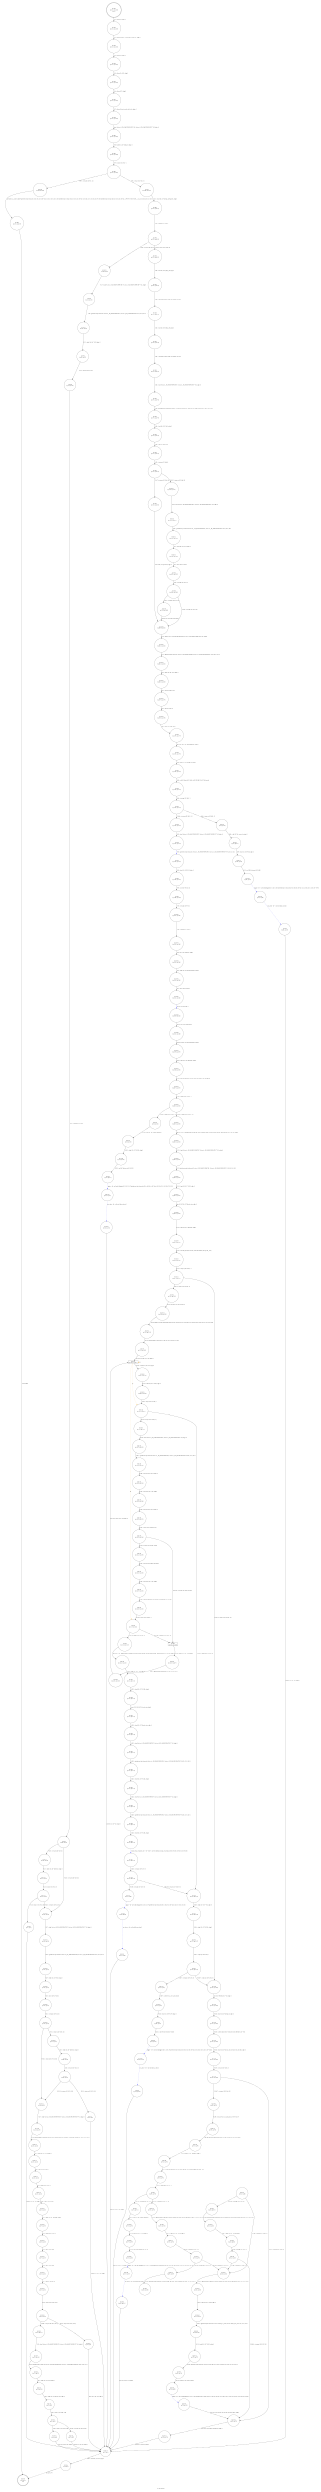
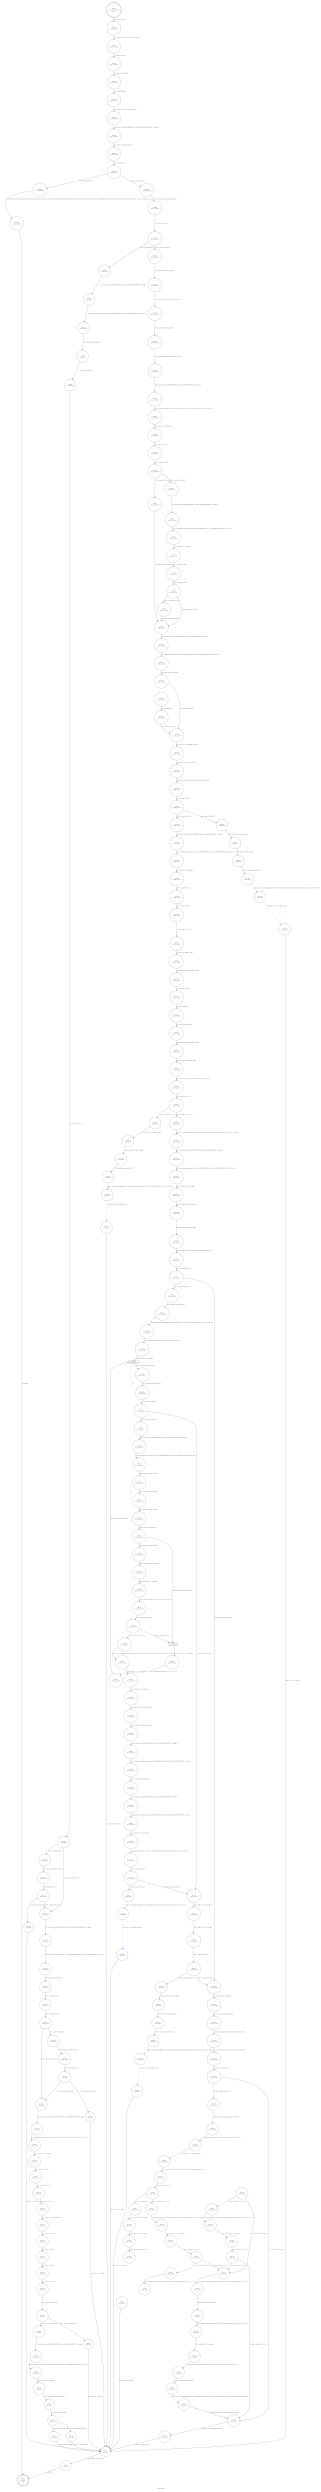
(161, 690) -> (179, 704)
(126, 2273) -> none
